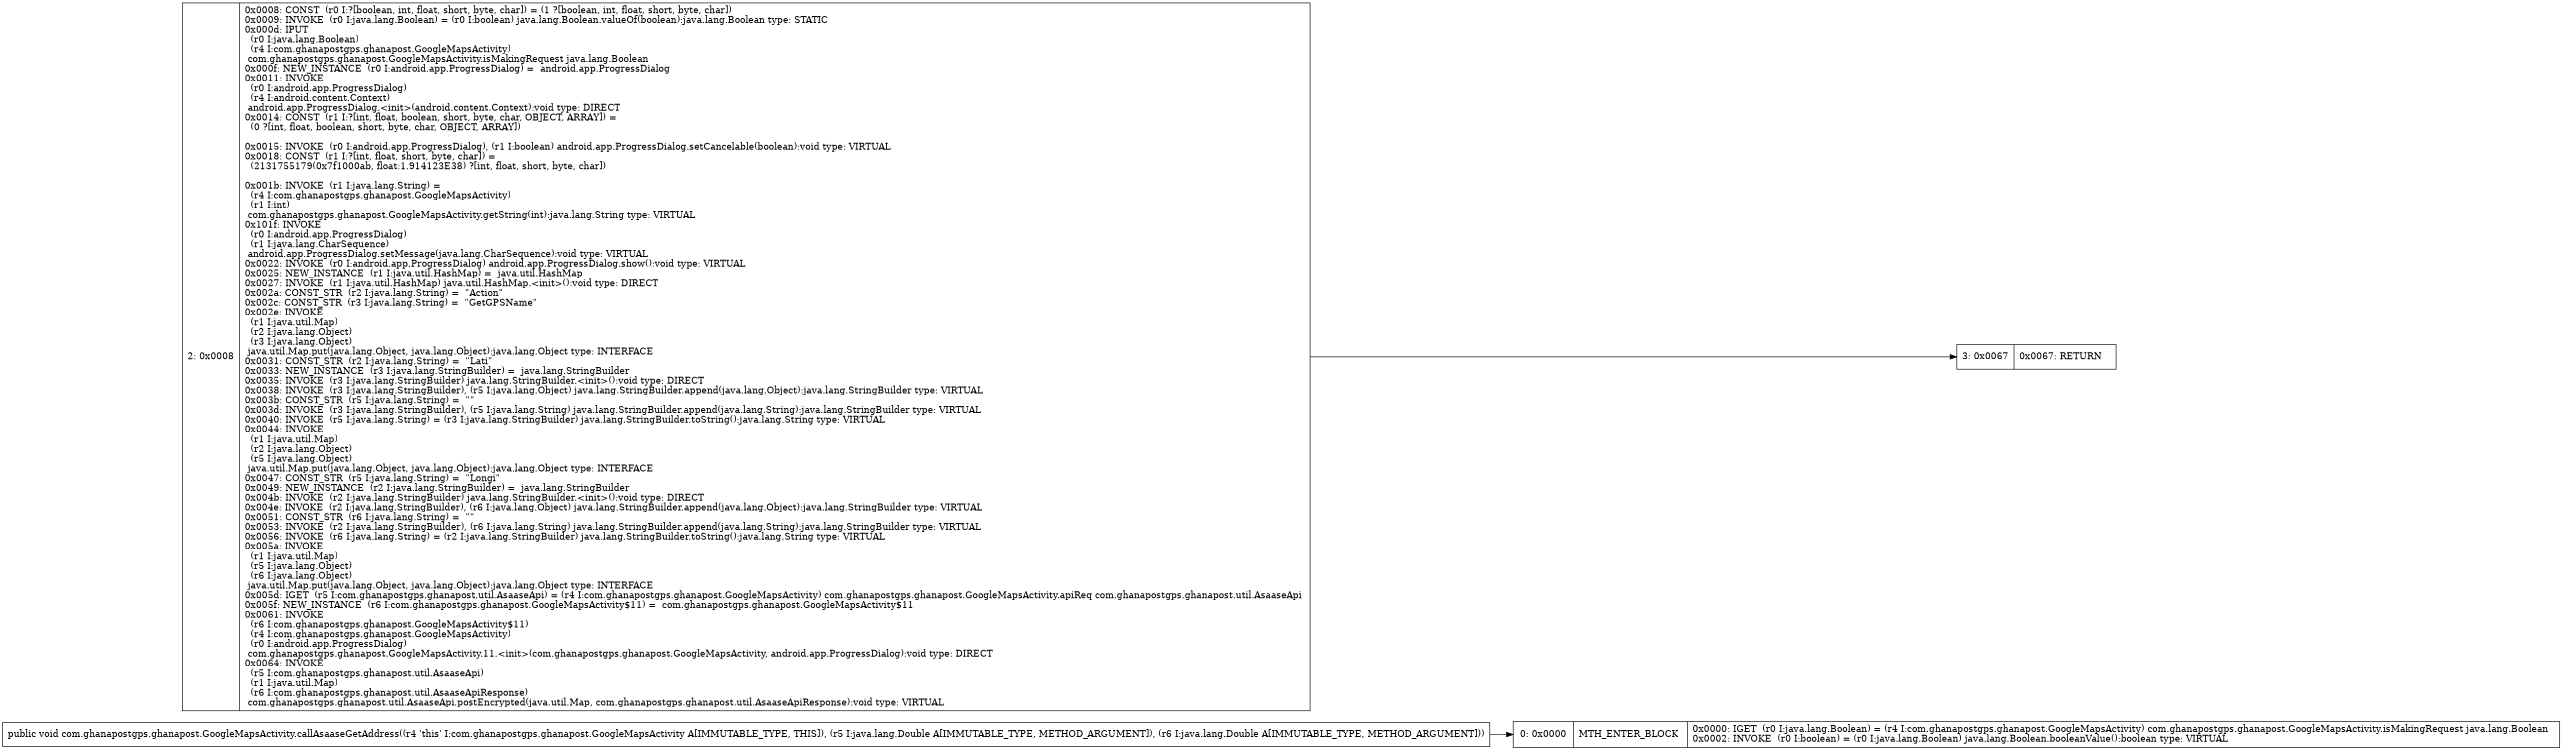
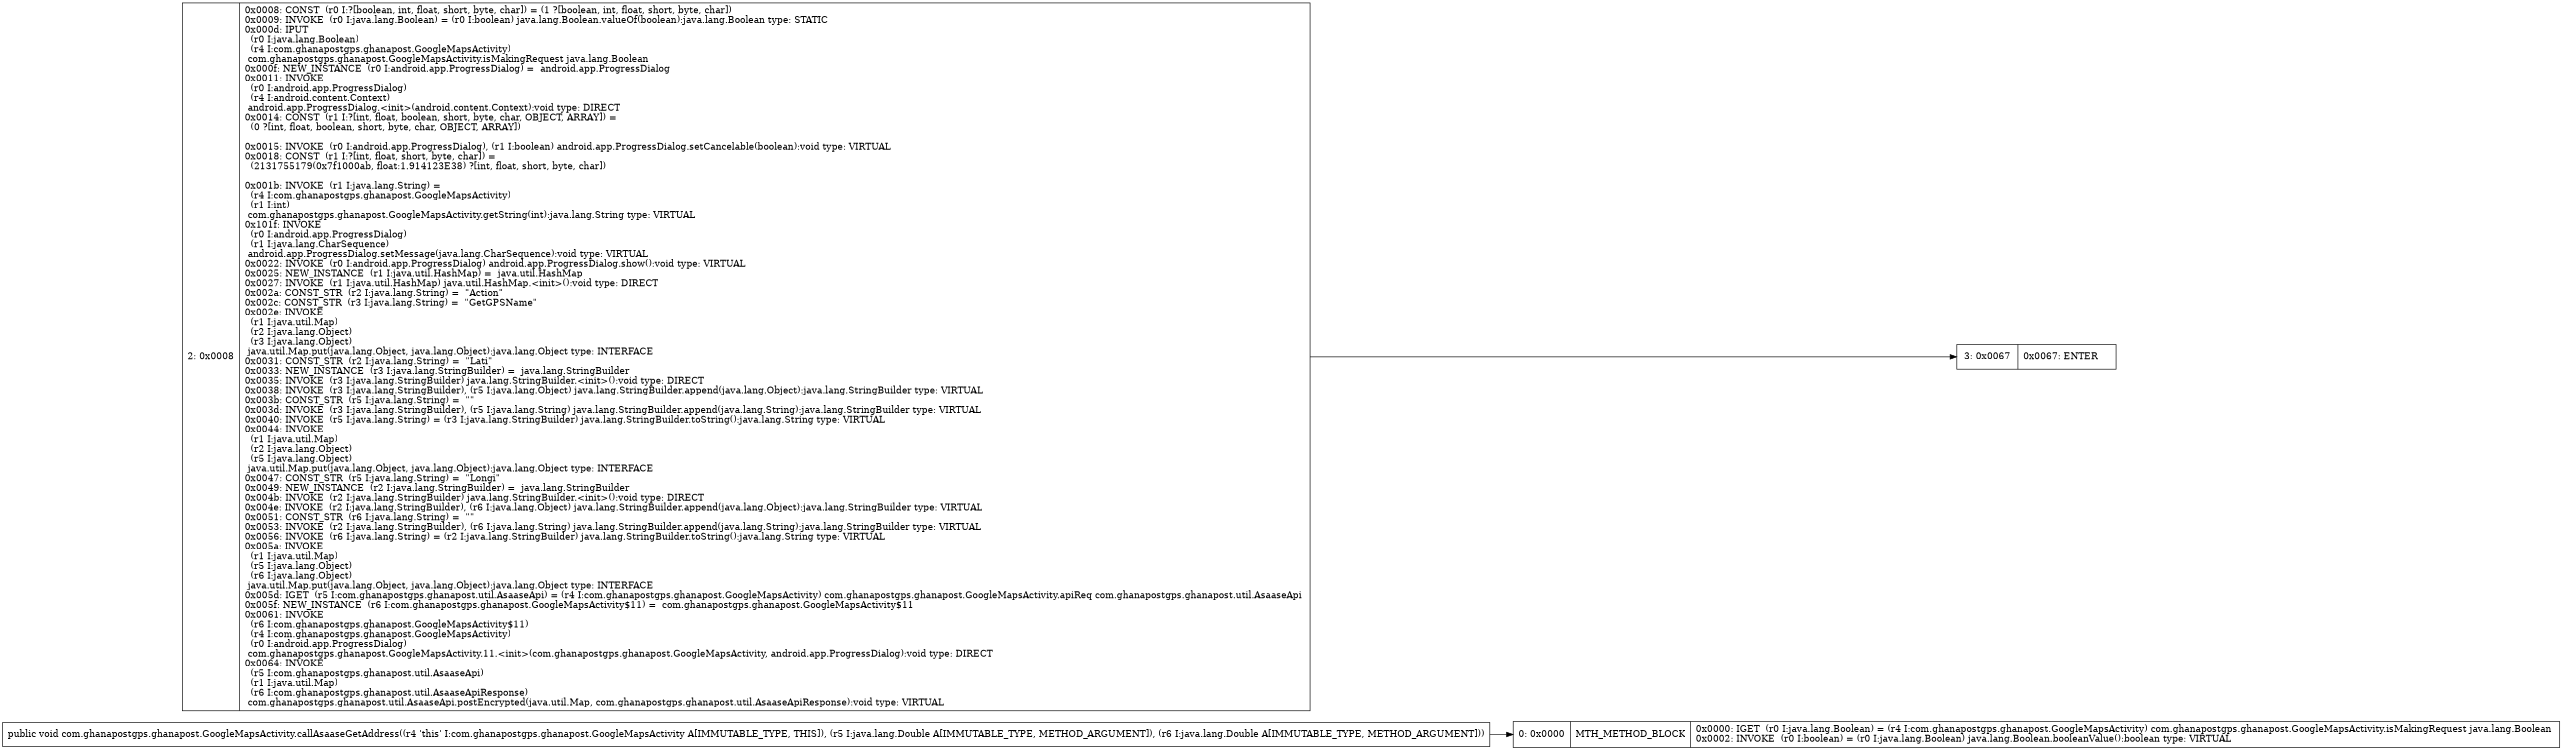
(2065, 357) -> (2065, 357)
(1629, 734) -> (1631, 734)
